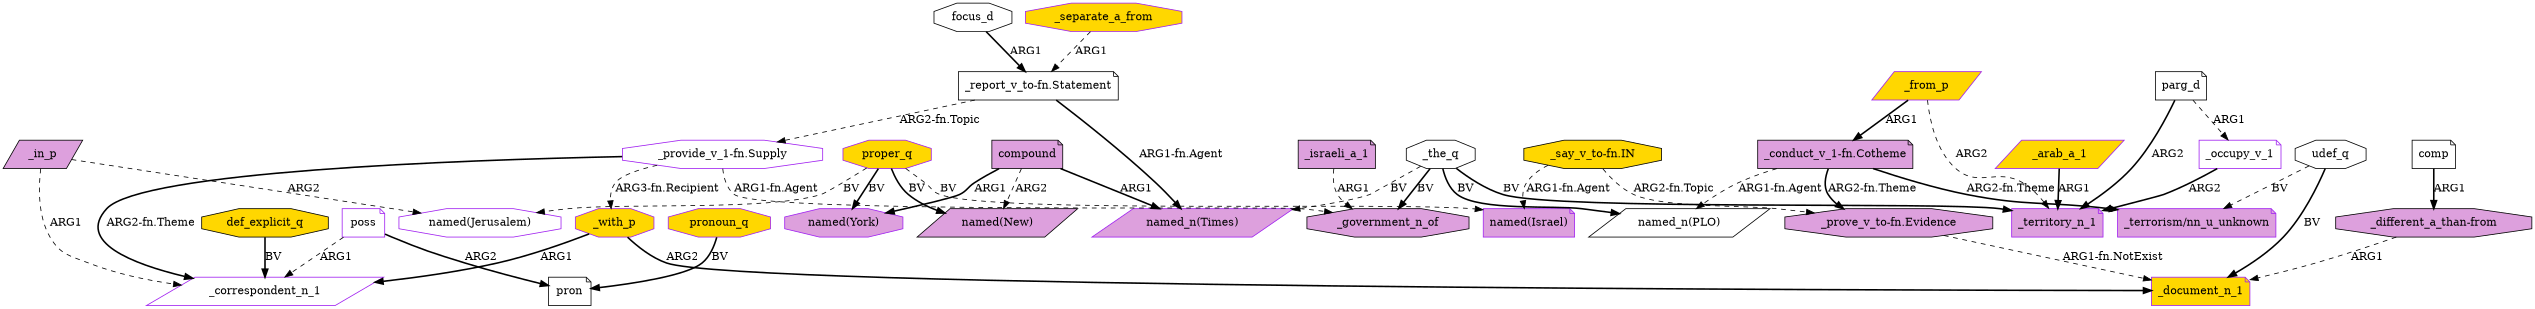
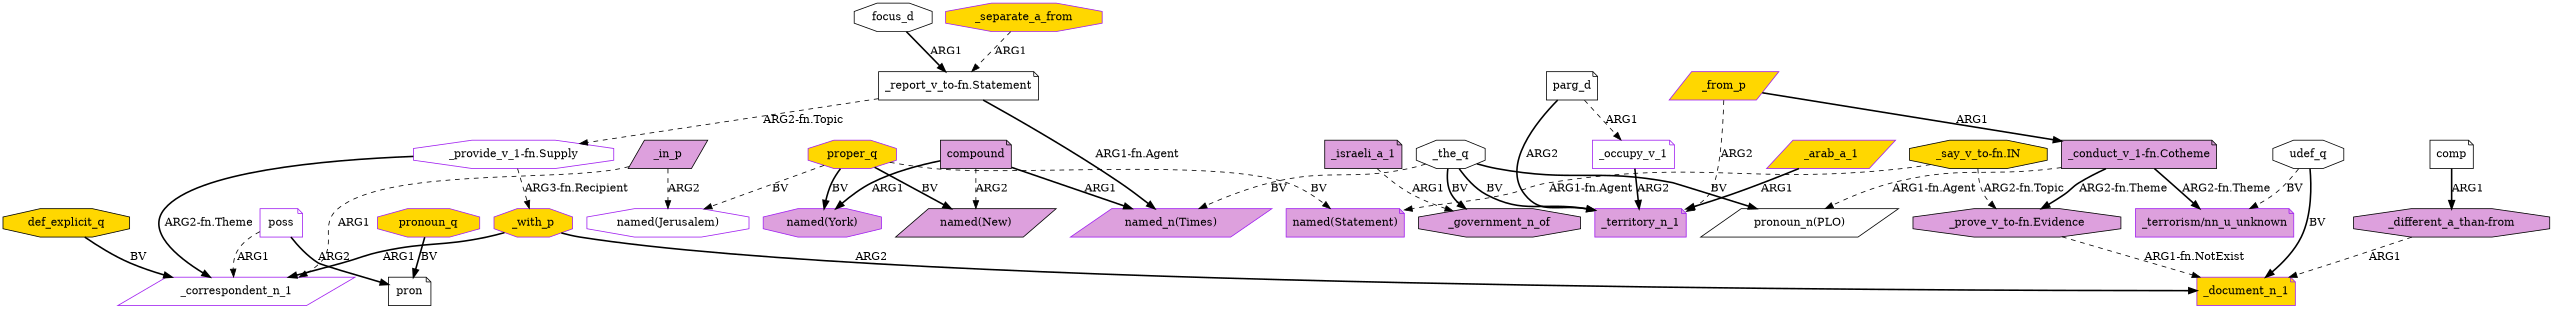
(1015, 208) -> none
(1529, 223) -> (1345, 223)
(1679, 223) -> (1800, 223)
